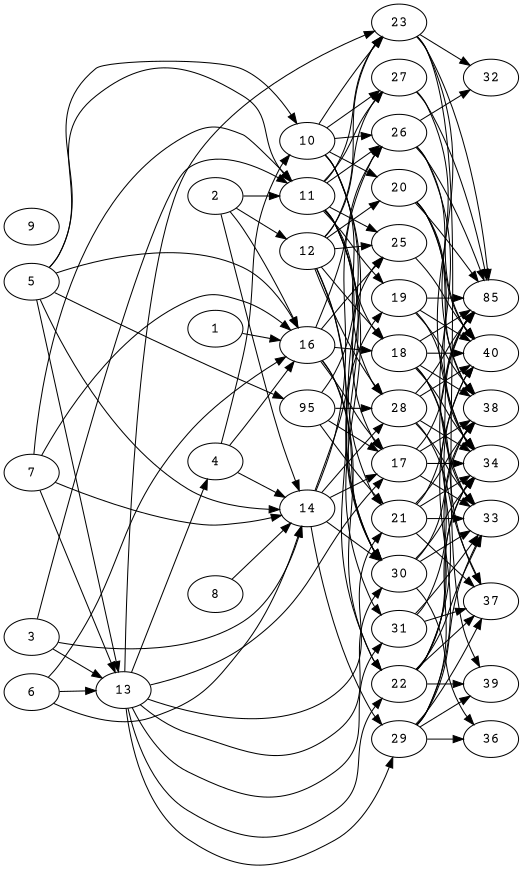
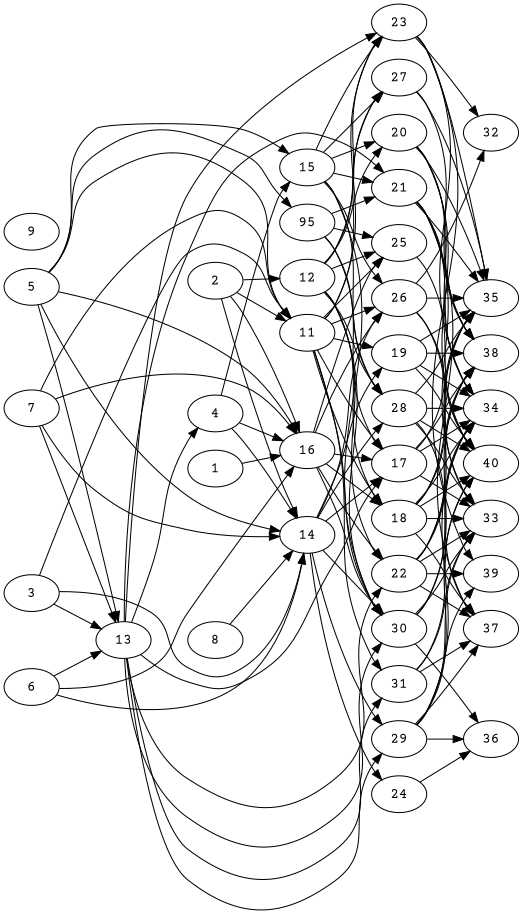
(307, 141) -> (307, 167)
(491, 298) -> (491, 298)
none -> (399, 794)
